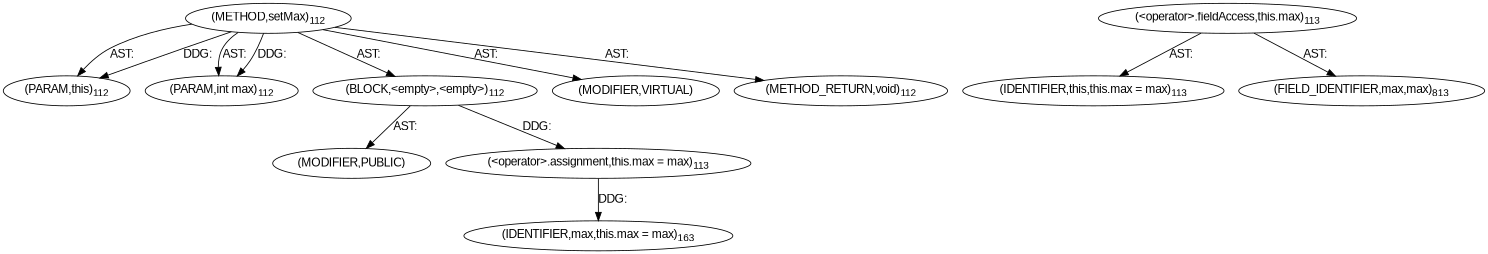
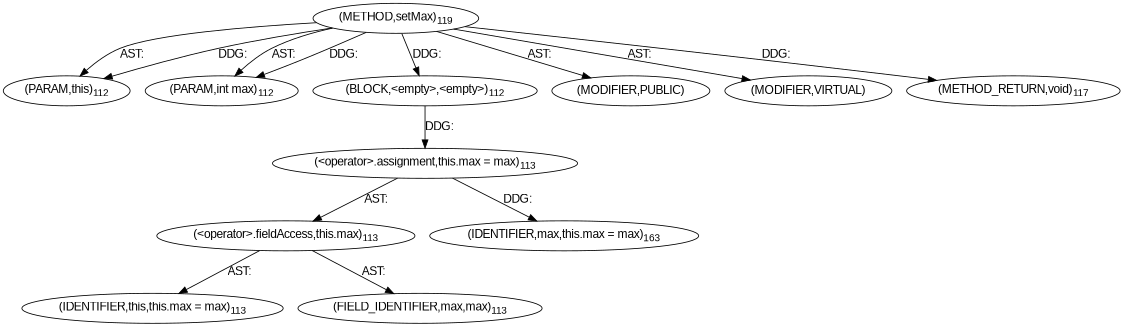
(318, 17) -> (445, 17)
(370, 55) -> (429, 55)
(619, 55) -> (778, 55)
(908, 90) -> (1081, 90)
(1441, 90) -> (499, 307)
(391, 124) -> (510, 53)
none -> (359, 198)
